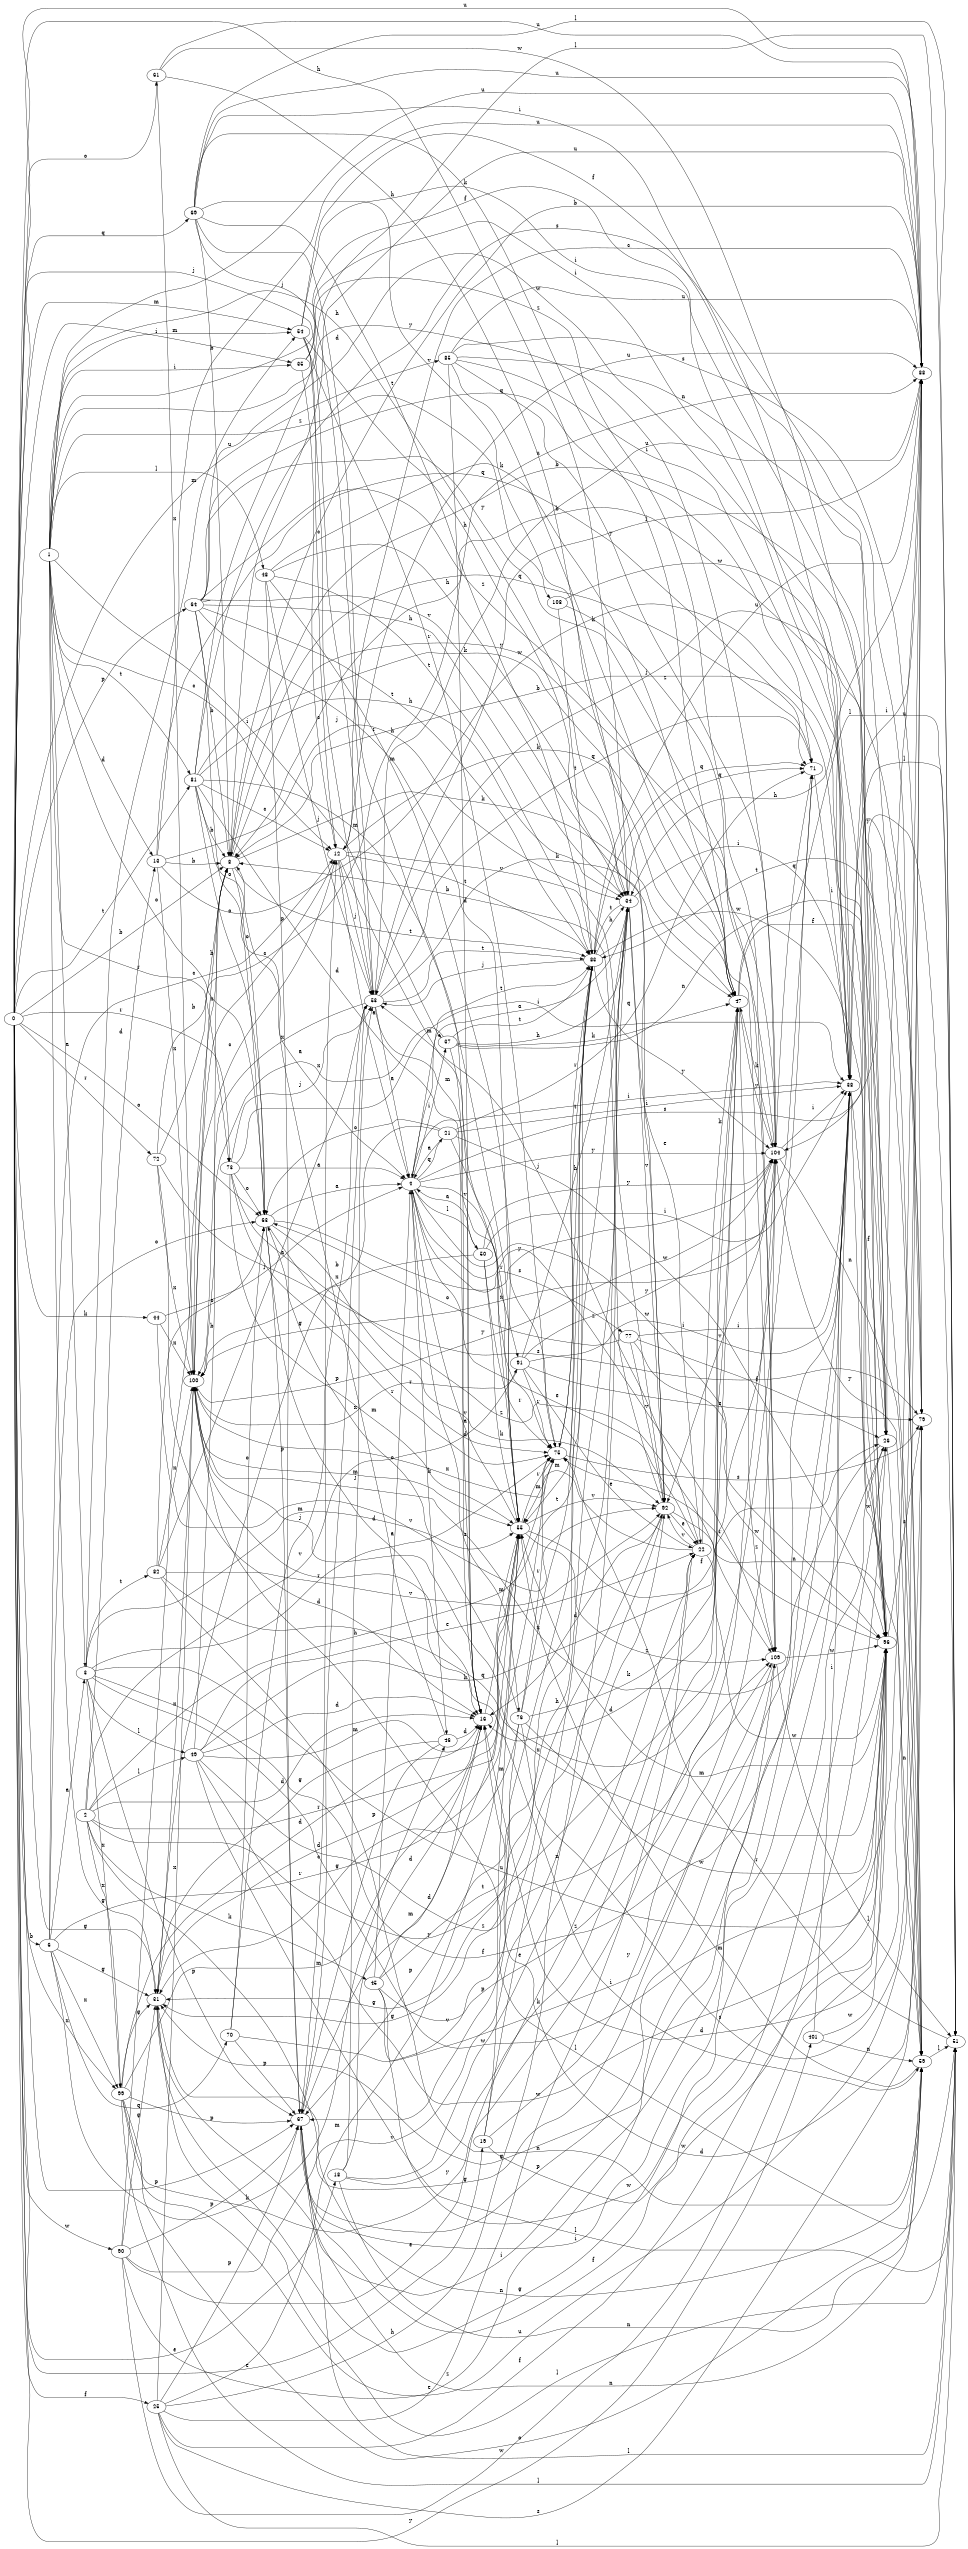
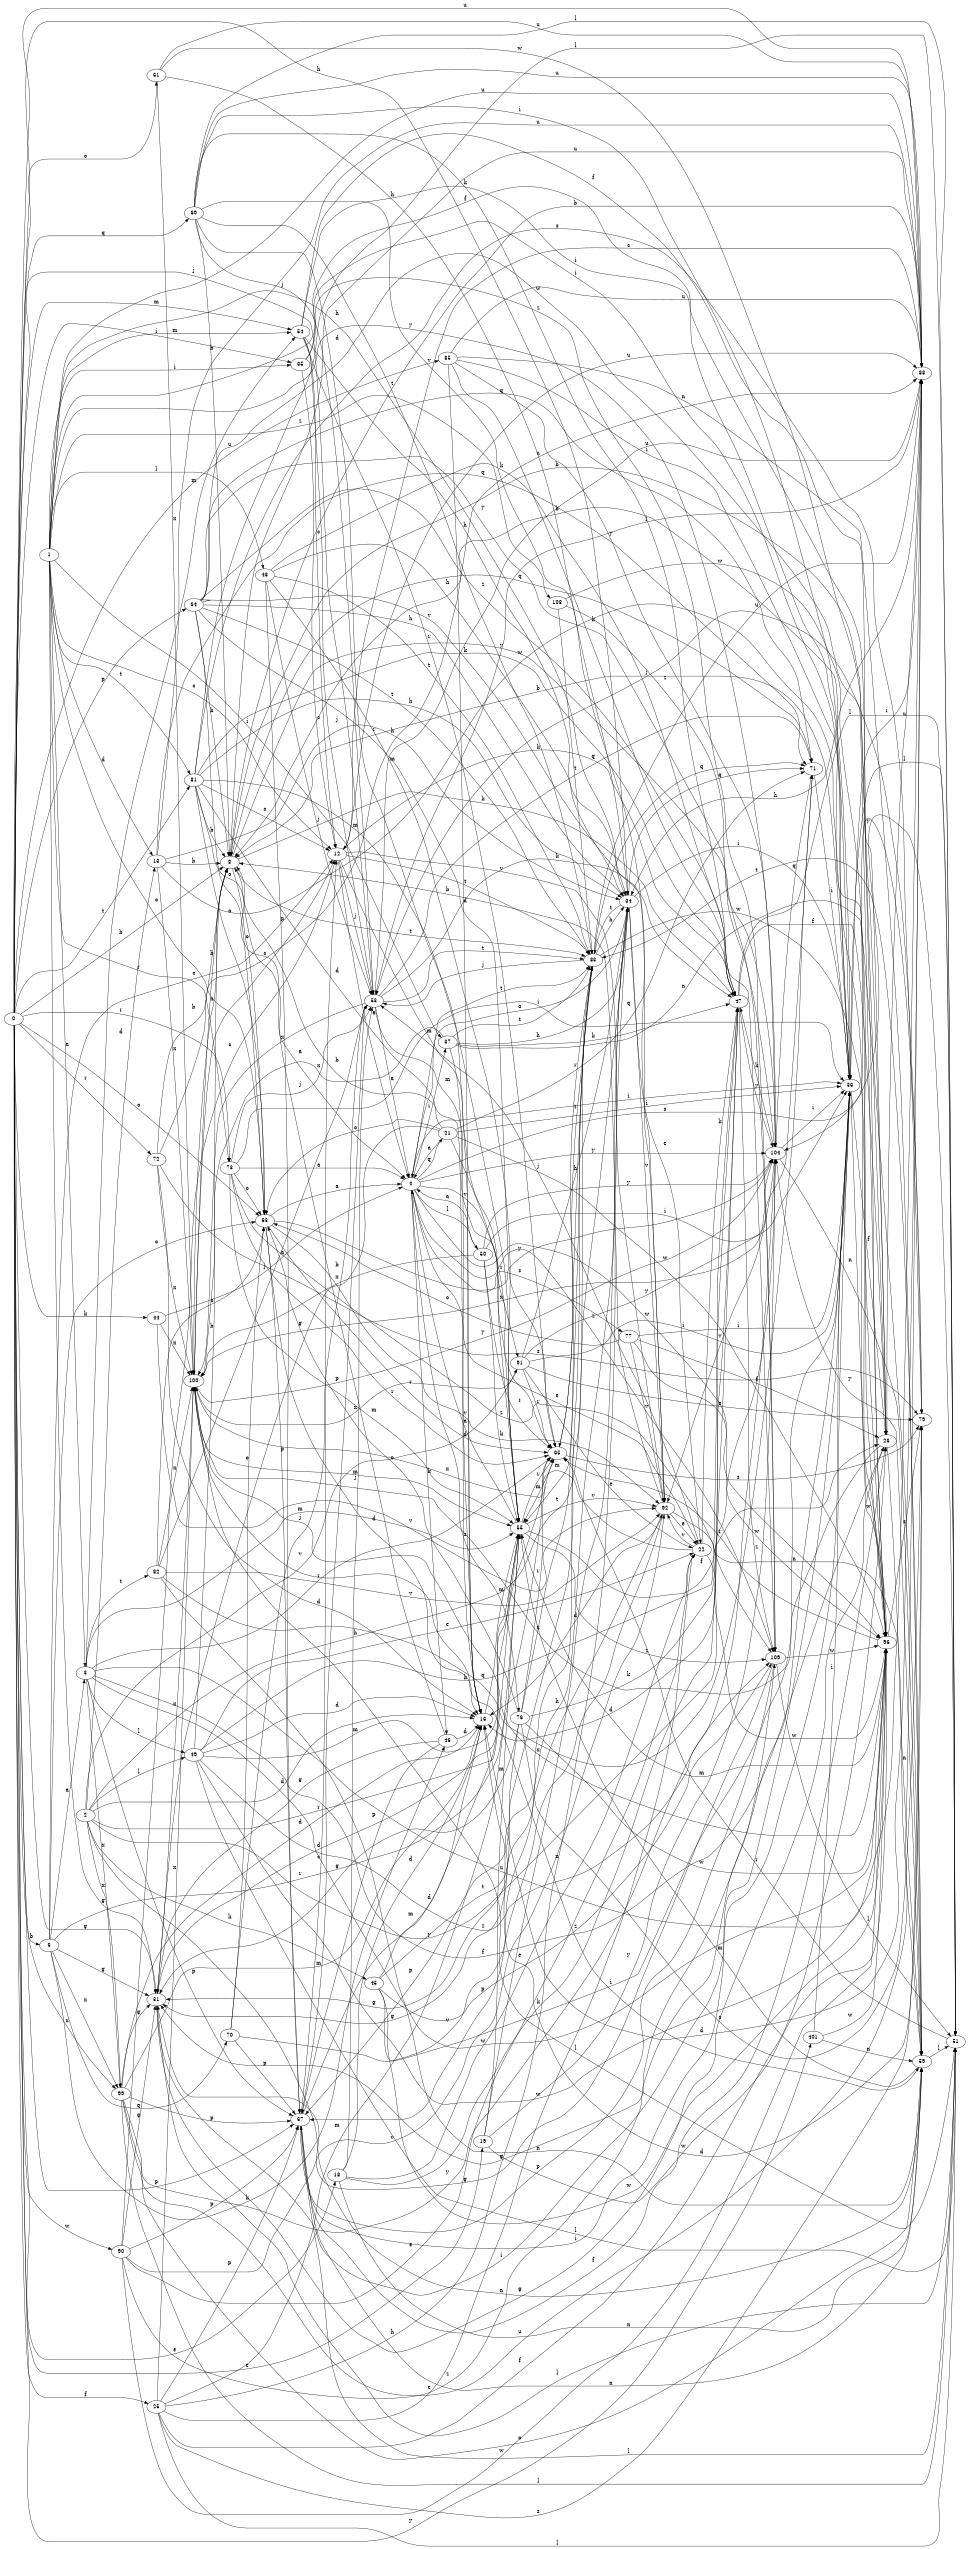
(902, 683) -> none
none -> (308, 1034)
(668, 1064) -> none
(850, 1086) -> (850, 1086)
(557, 1453) -> (557, 1453)
(393, 1585) -> none
